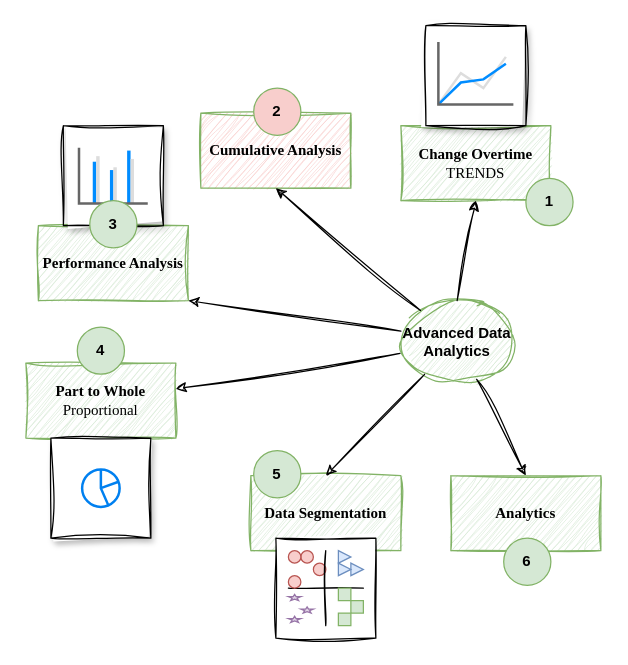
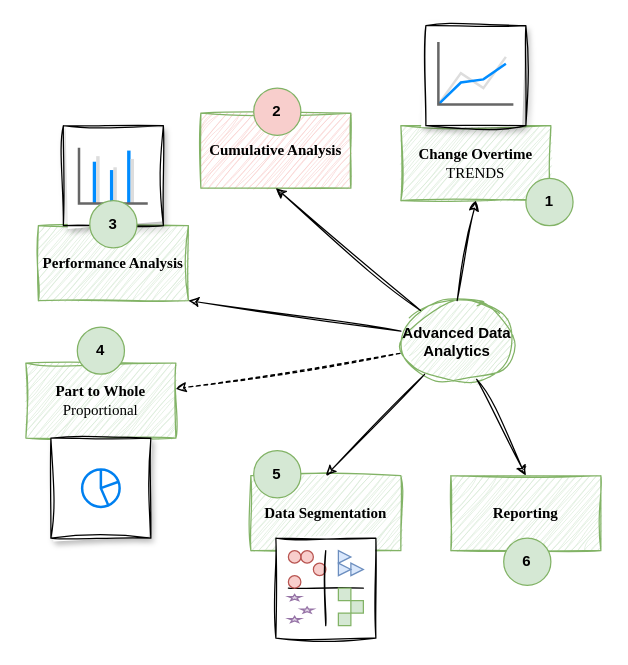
(291, 370) -> (291, 370)
(526, 513) -> (526, 513)
